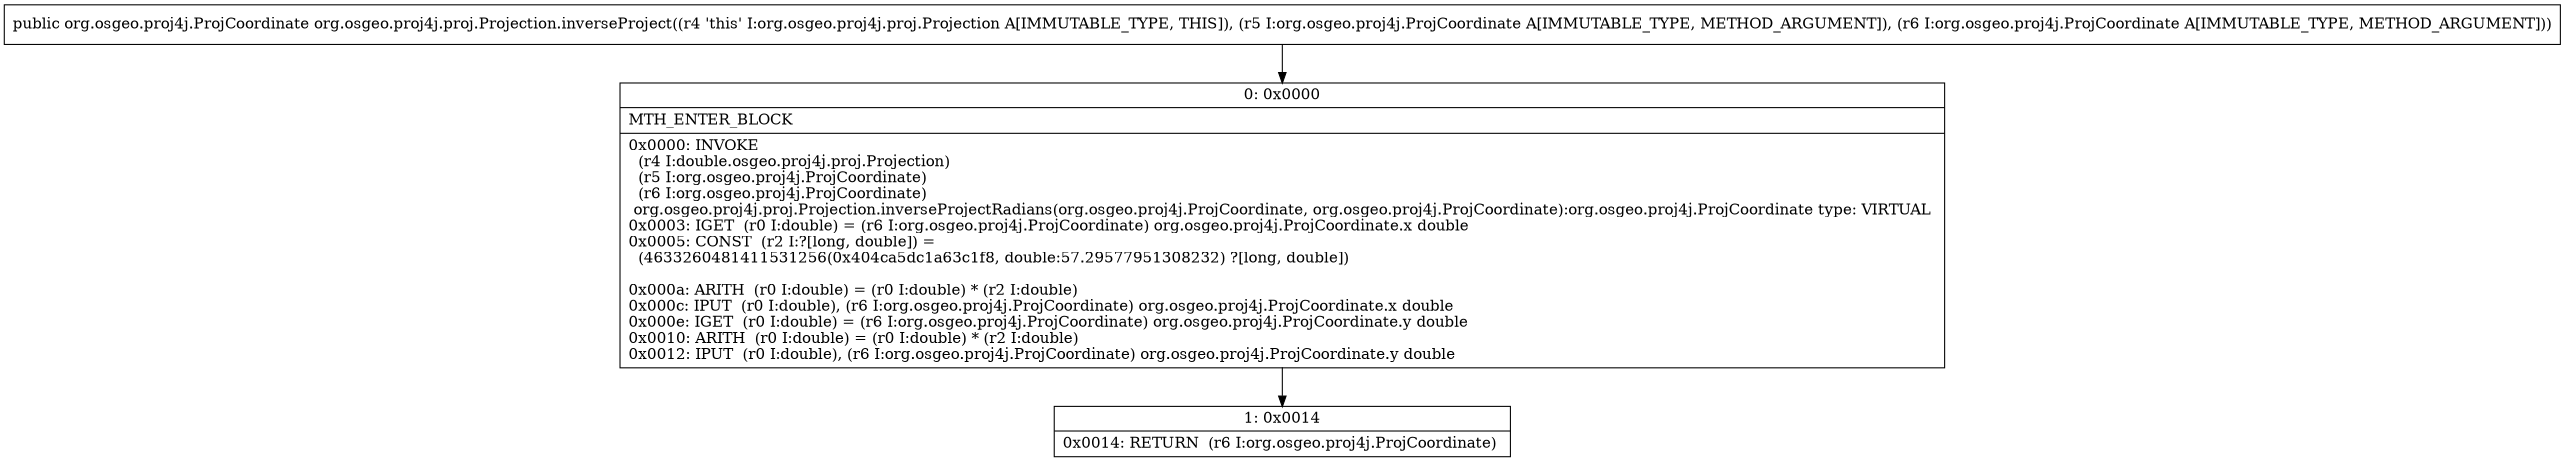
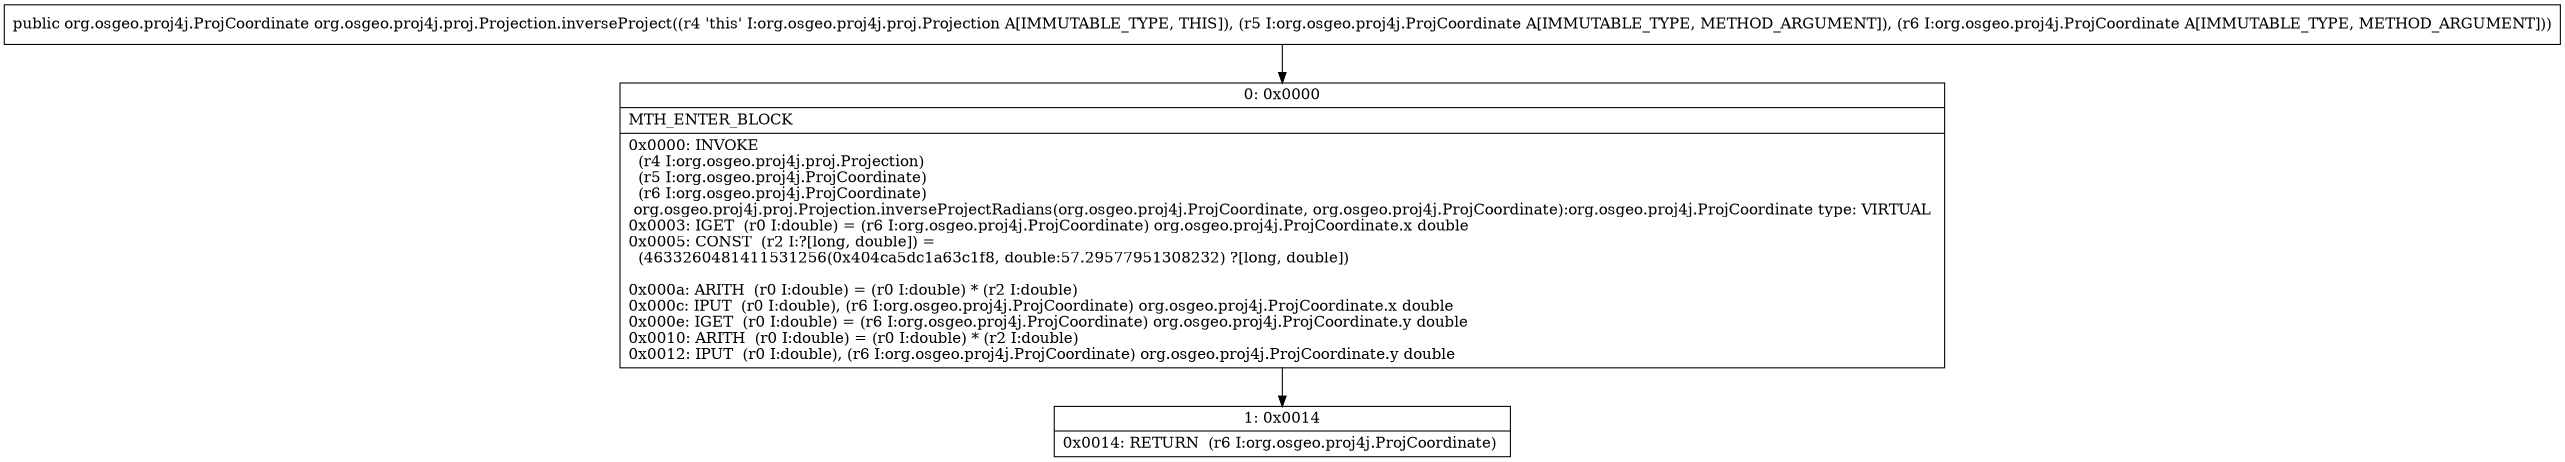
(790, 162) -> (777, 162)
